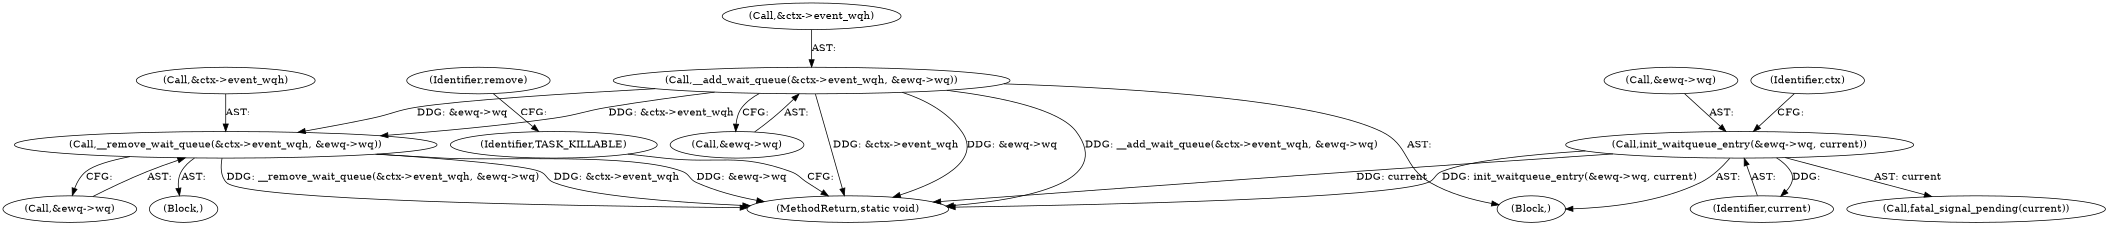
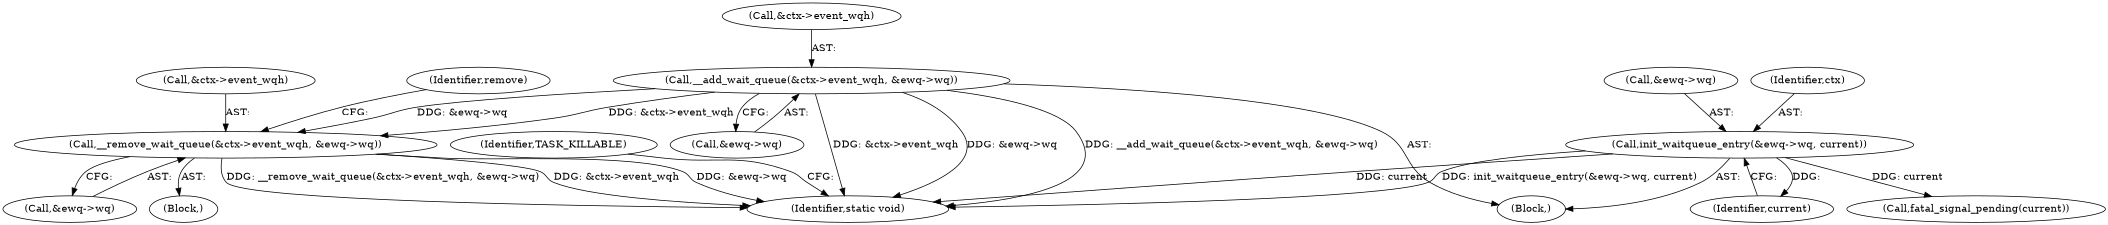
(513, 110) -> (346, 106)
(1793, 113) -> (1793, 113)
(1766, 177) -> (1766, 177)
(1908, 177) -> (1908, 177)
(848, 209) -> (848, 209)
